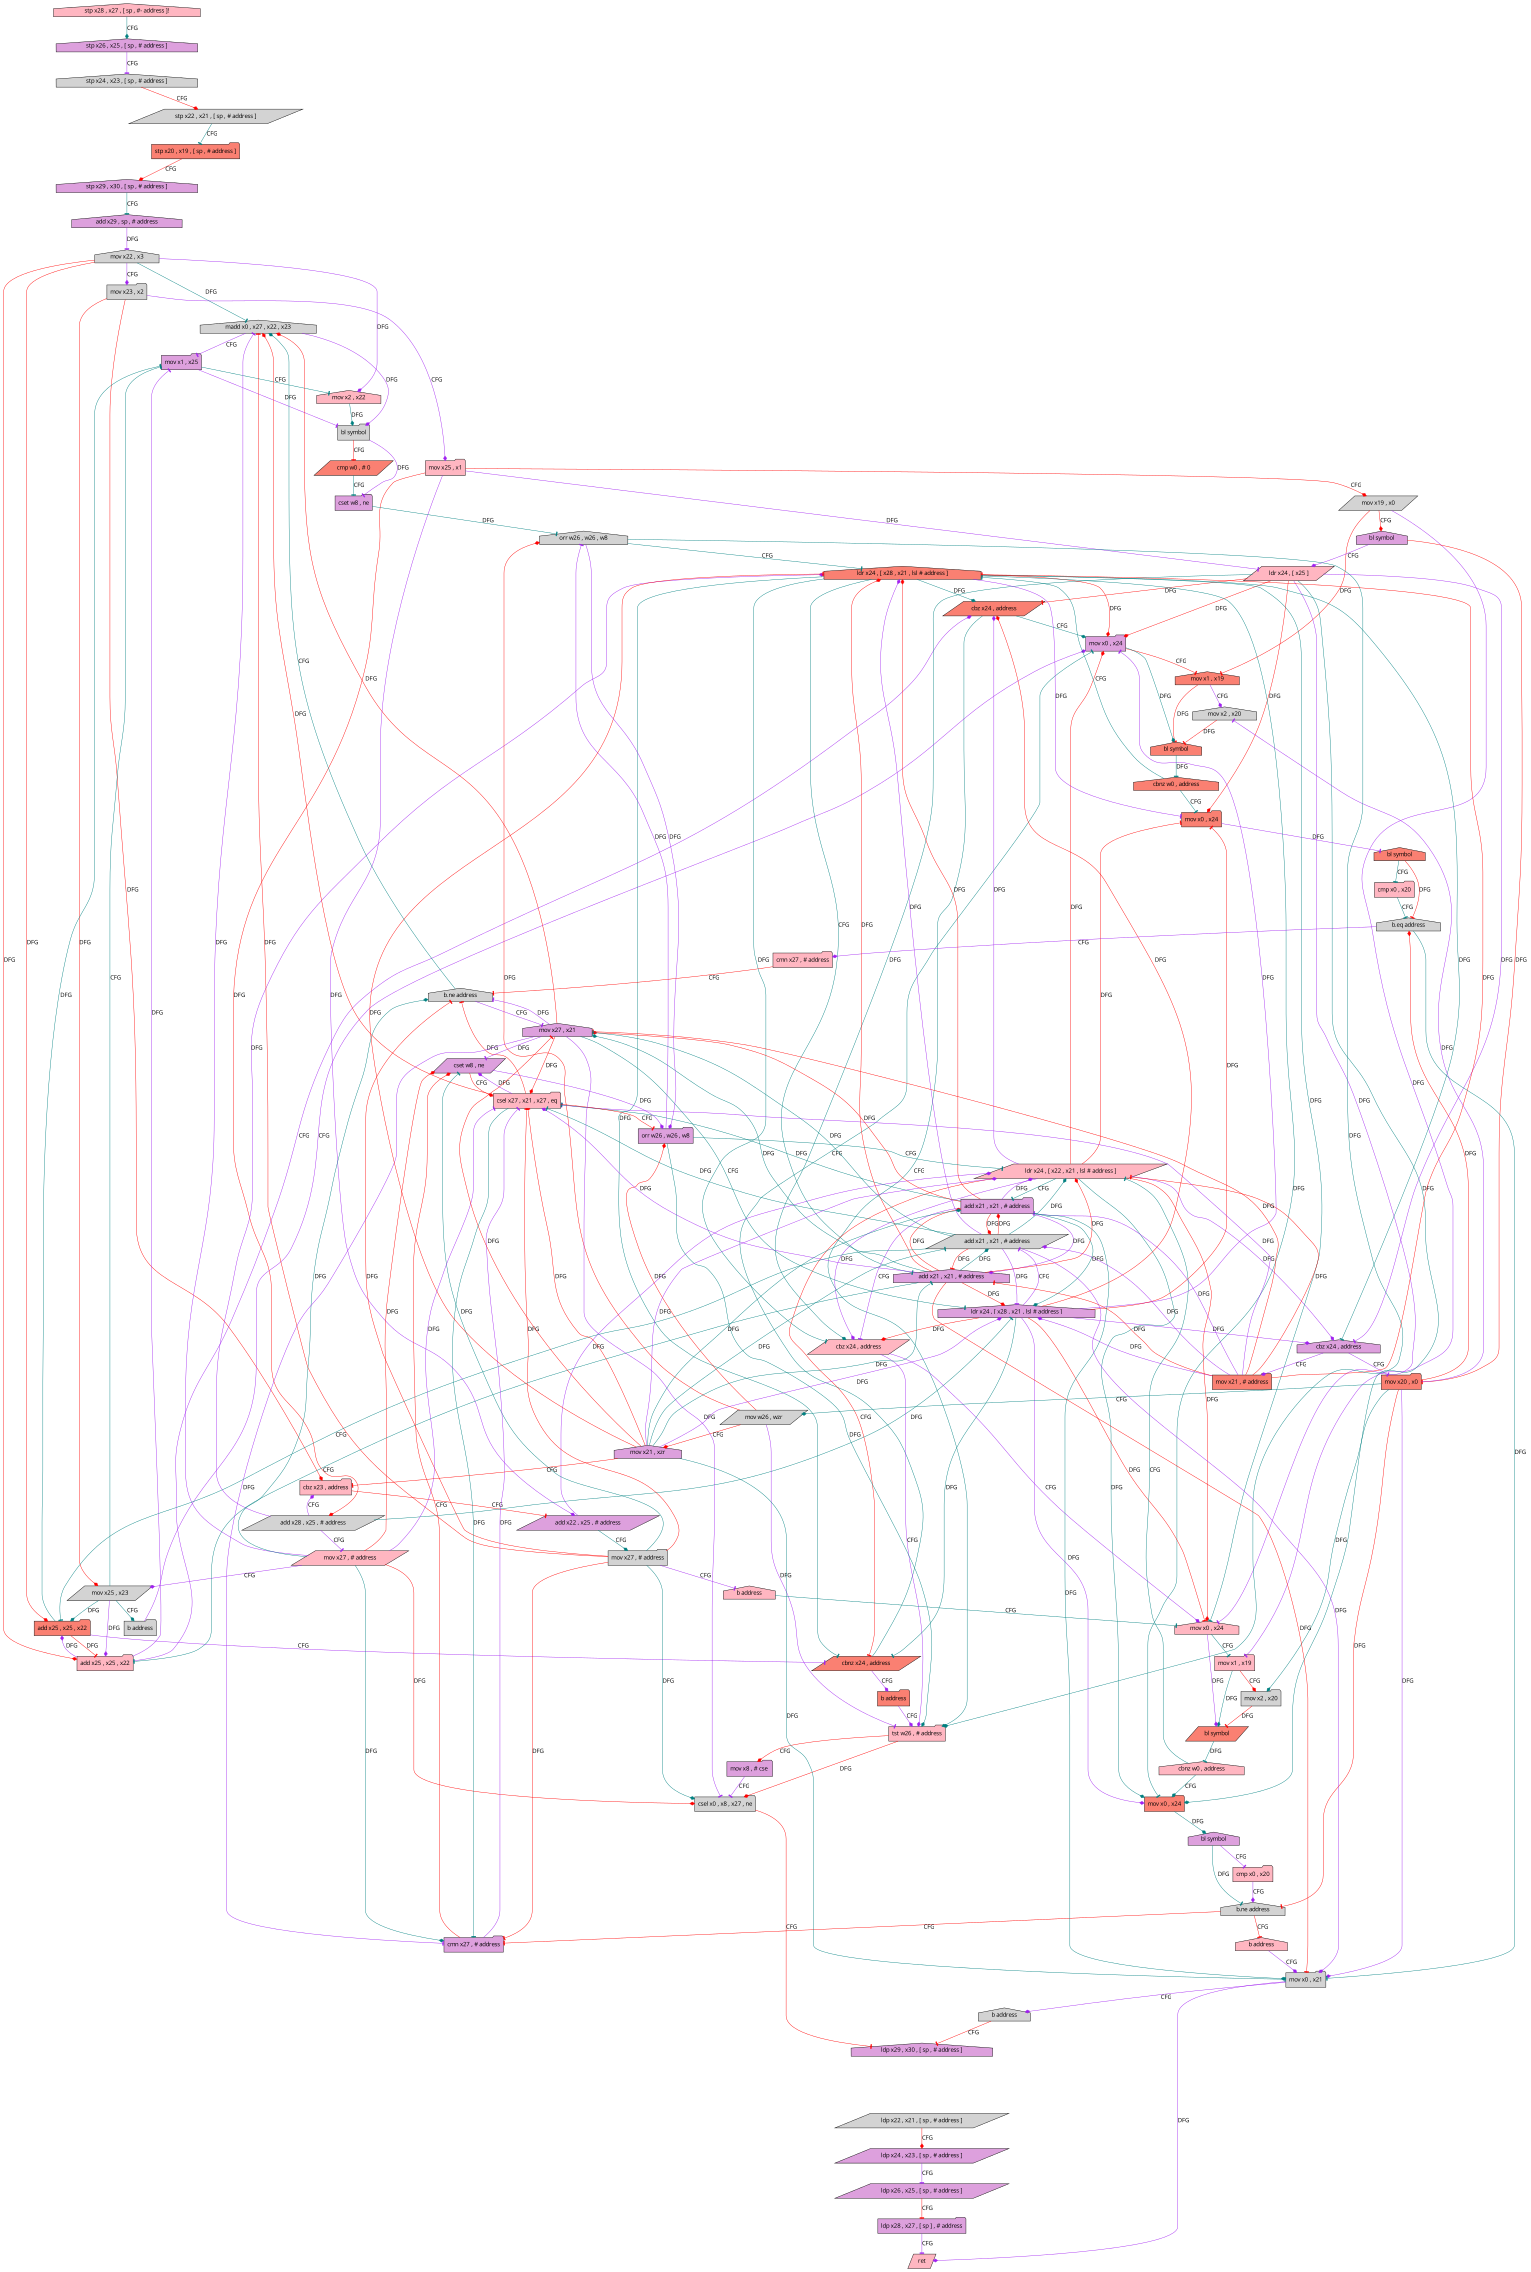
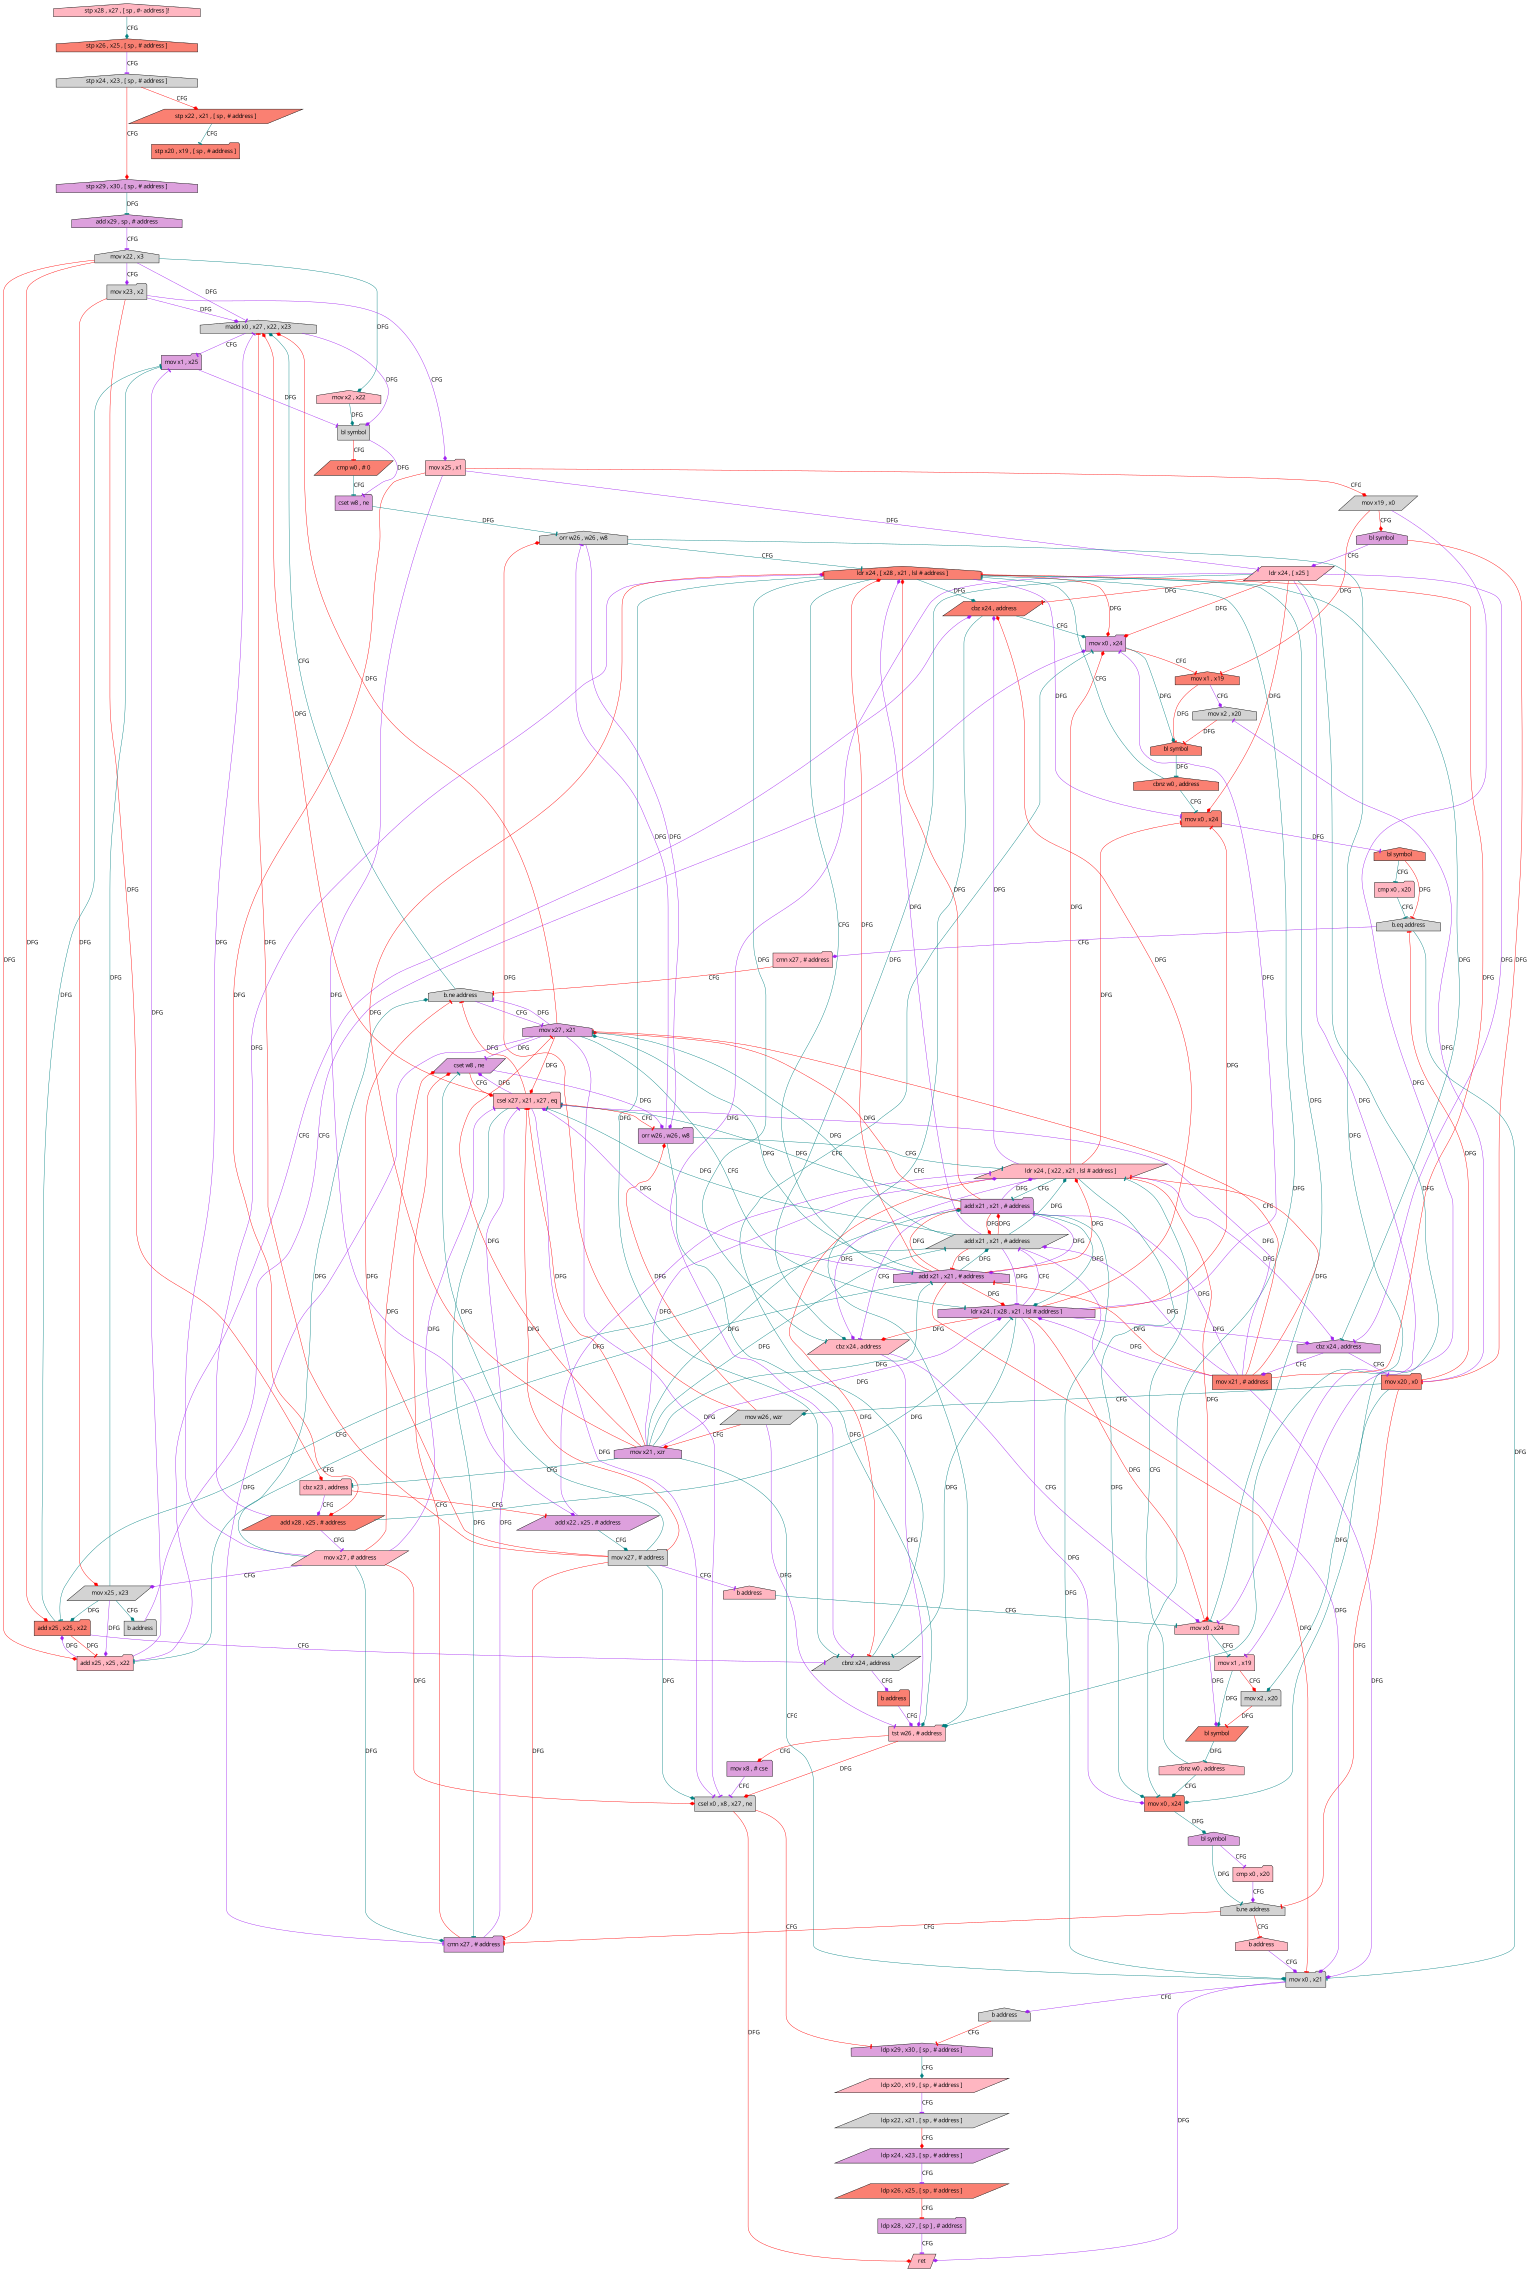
(127, 46) -> (127, 46)
(216, 116) -> (216, 116)
(163, 168) -> (127, 131)
(133, 204) -> (133, 204)
(133, 239) -> (133, 239)
(321, 272) -> (321, 272)
(191, 292) -> (191, 292)
none -> (190, 309)
(265, 380) -> none
(116, 978) -> (116, 978)
none -> (735, 980)
(1466, 1165) -> (1466, 1165)
(1268, 1206) -> (1268, 1206)
(675, 1264) -> (675, 1264)
(866, 1417) -> (866, 1417)
none -> (614, 1466)
(486, 1474) -> (486, 1474)
(307, 1507) -> (323, 1503)
(313, 1523) -> (313, 1523)
(866, 1664) -> (866, 1664)
(1402, 1708) -> (1371, 1676)
(792, 1716) -> (792, 1716)
none -> (922, 2086)
none -> (748, 2101)
(922, 2191) -> (922, 2191)
